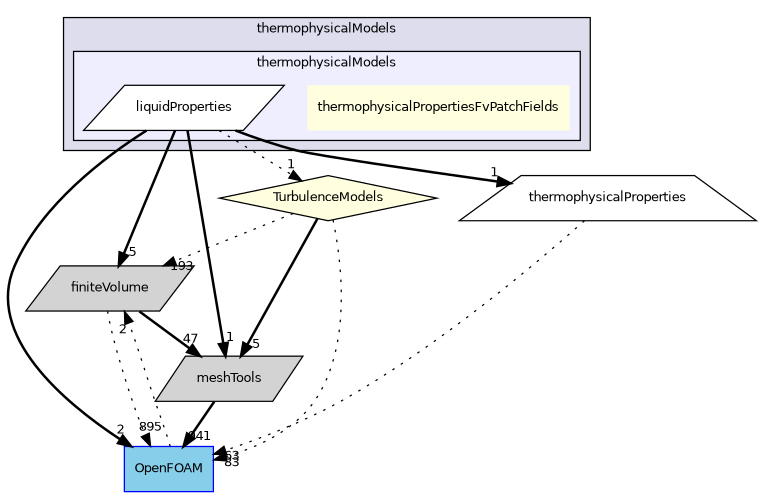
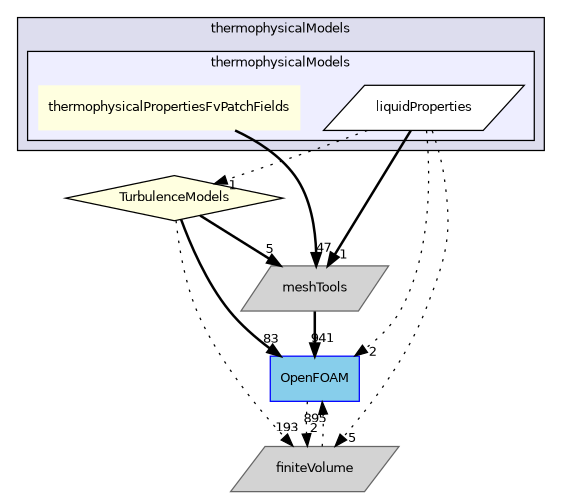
(149, 192) -> (431, 295)
(608, 198) -> none
(11, 280) -> (422, 249)
(110, 288) -> (315, 469)
(164, 330) -> (296, 178)
(331, 365) -> (215, 291)
(229, 379) -> (315, 288)
